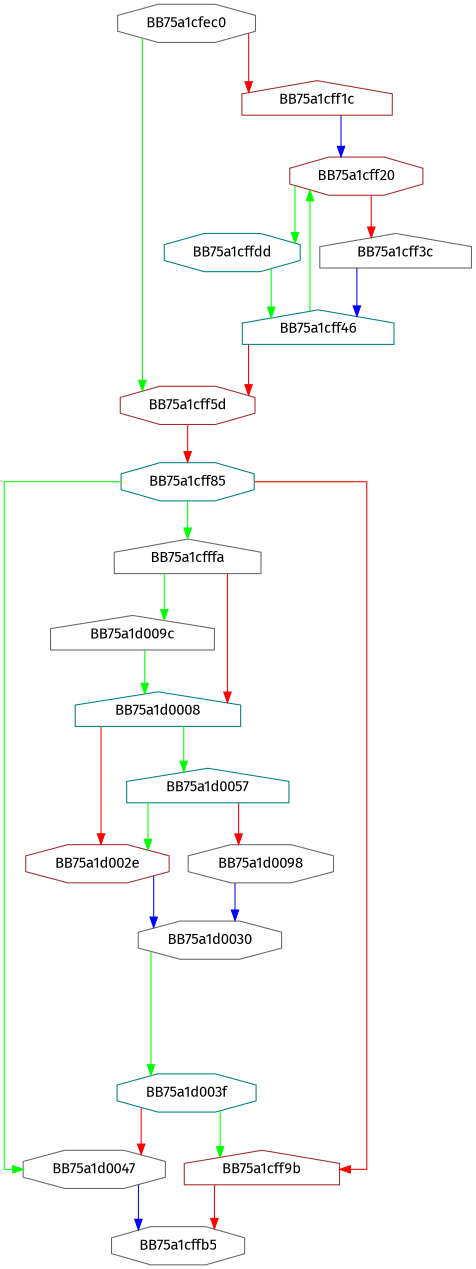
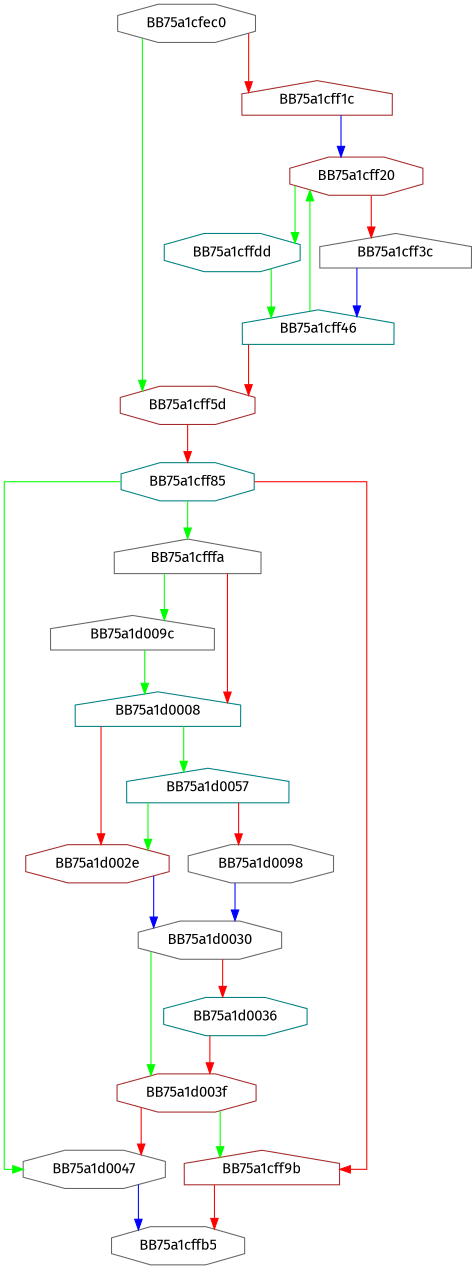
none -> (235, 1017)
(187, 1093) -> (187, 1093)
